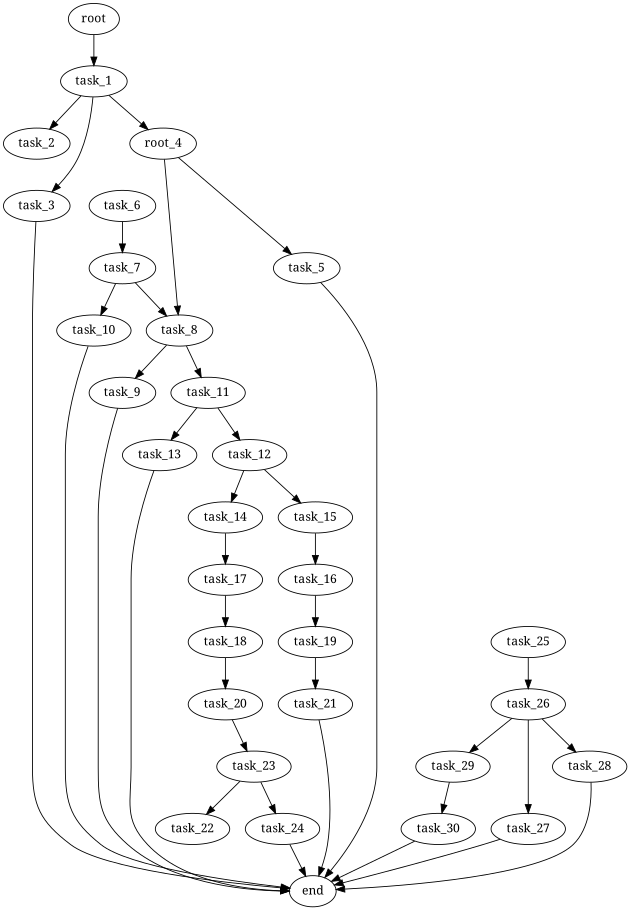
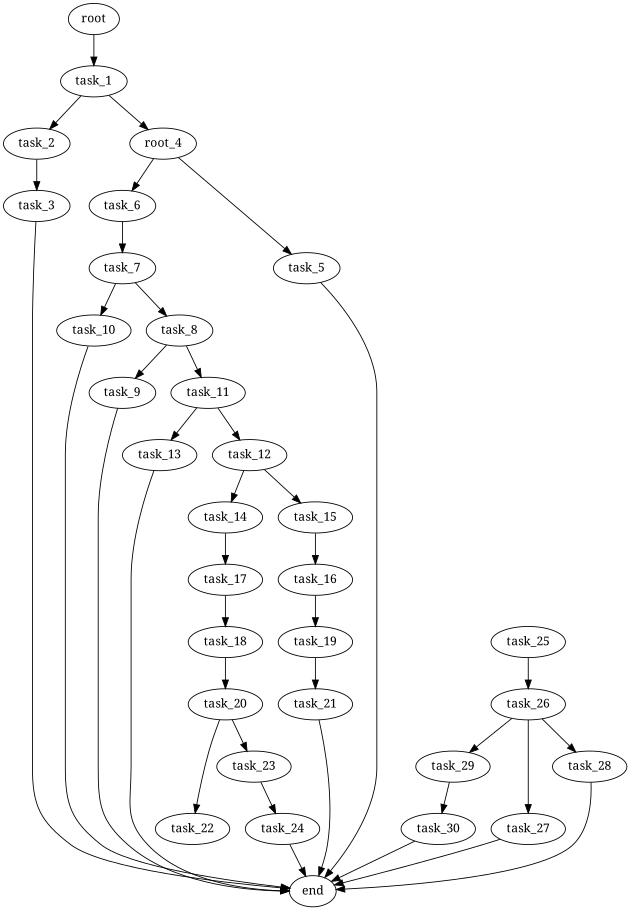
(83, 145) -> (37, 171)
(171, 233) -> (145, 171)
(226, 795) -> (206, 762)
